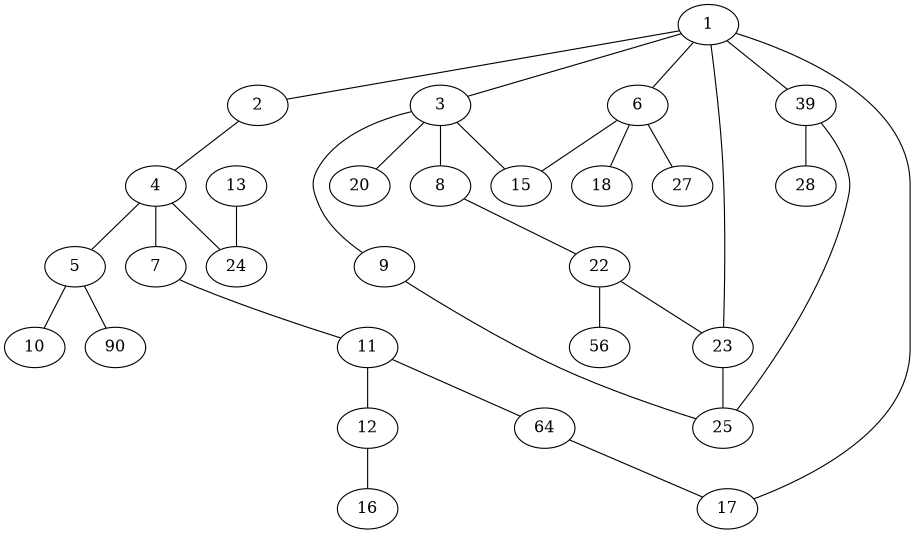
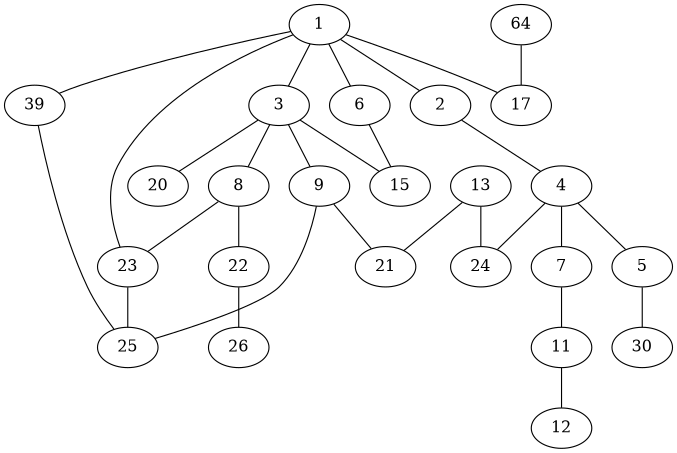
(602, 186) -> none
(683, 186) -> none
(806, 186) -> none
none -> (386, 267)
(661, 307) -> (183, 226)
(35, 347) -> none
(115, 347) -> (642, 347)
(600, 347) -> (239, 347)
(456, 388) -> none
(368, 509) -> none
